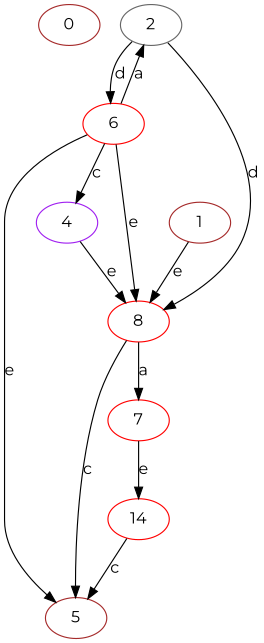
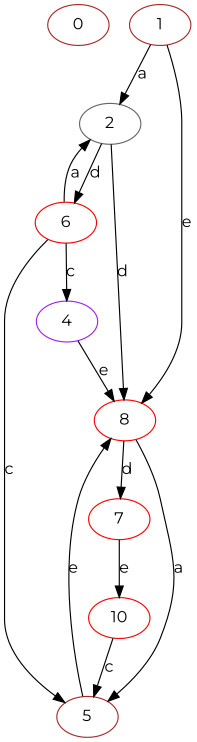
none -> (138, 69)
(125, 217) -> (69, 569)
(10, 371) -> (10, 470)
(144, 371) -> (127, 470)
(88, 470) -> (179, 569)
(139, 519) -> (119, 618)
